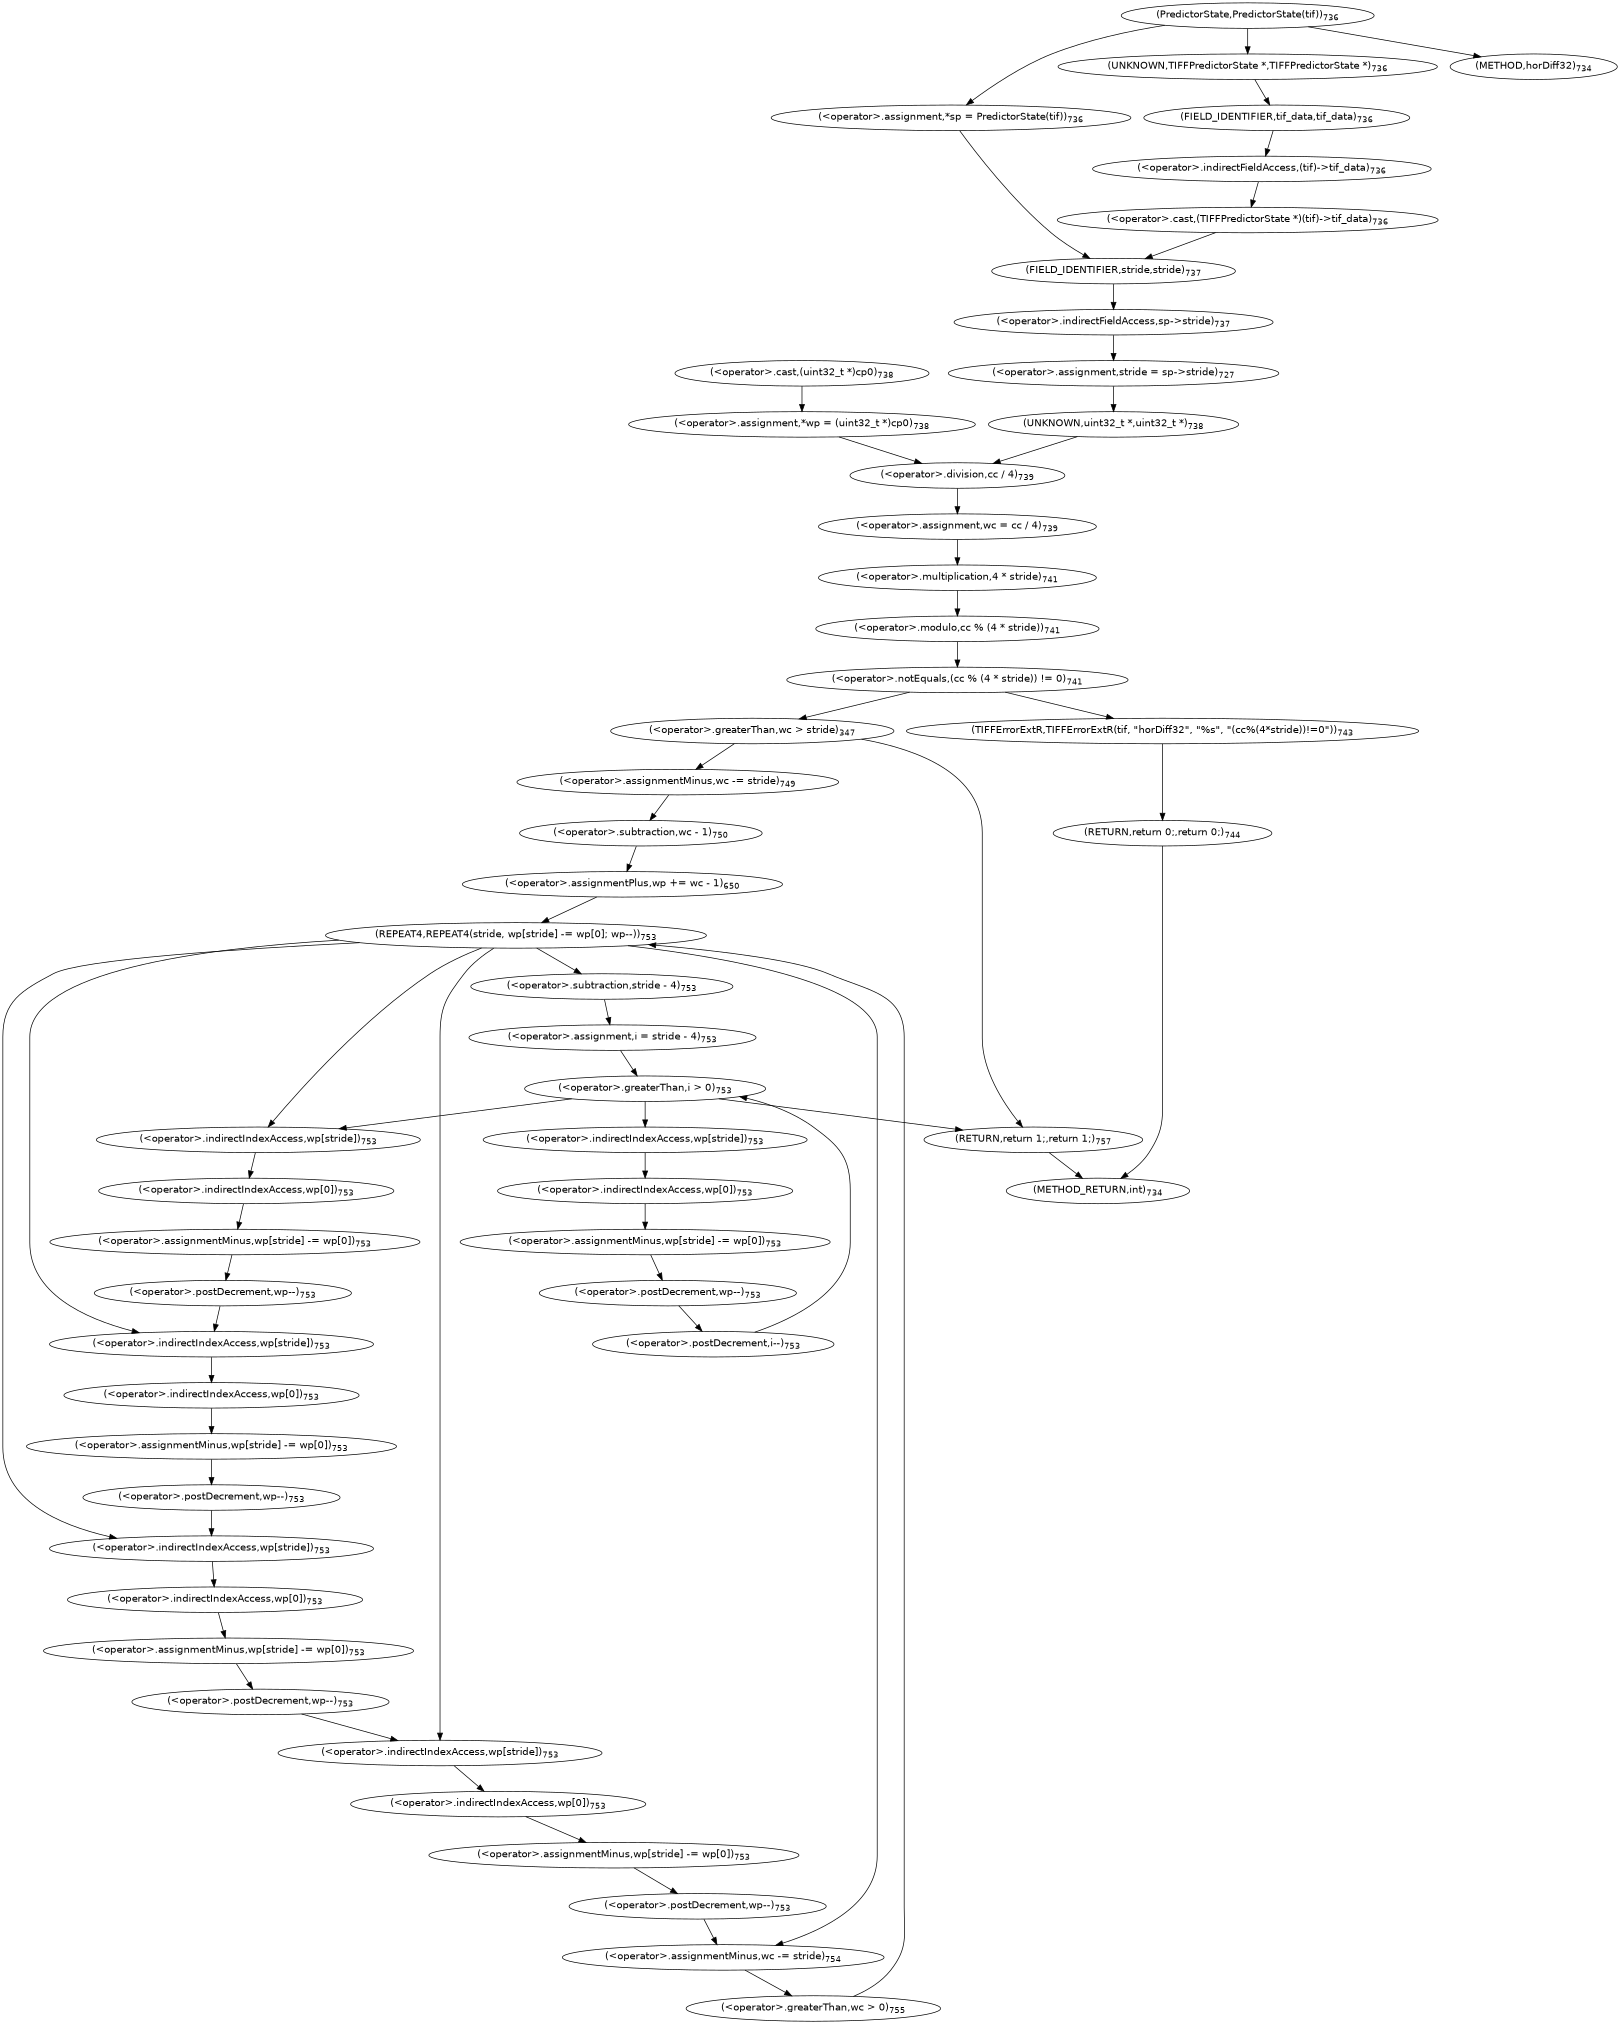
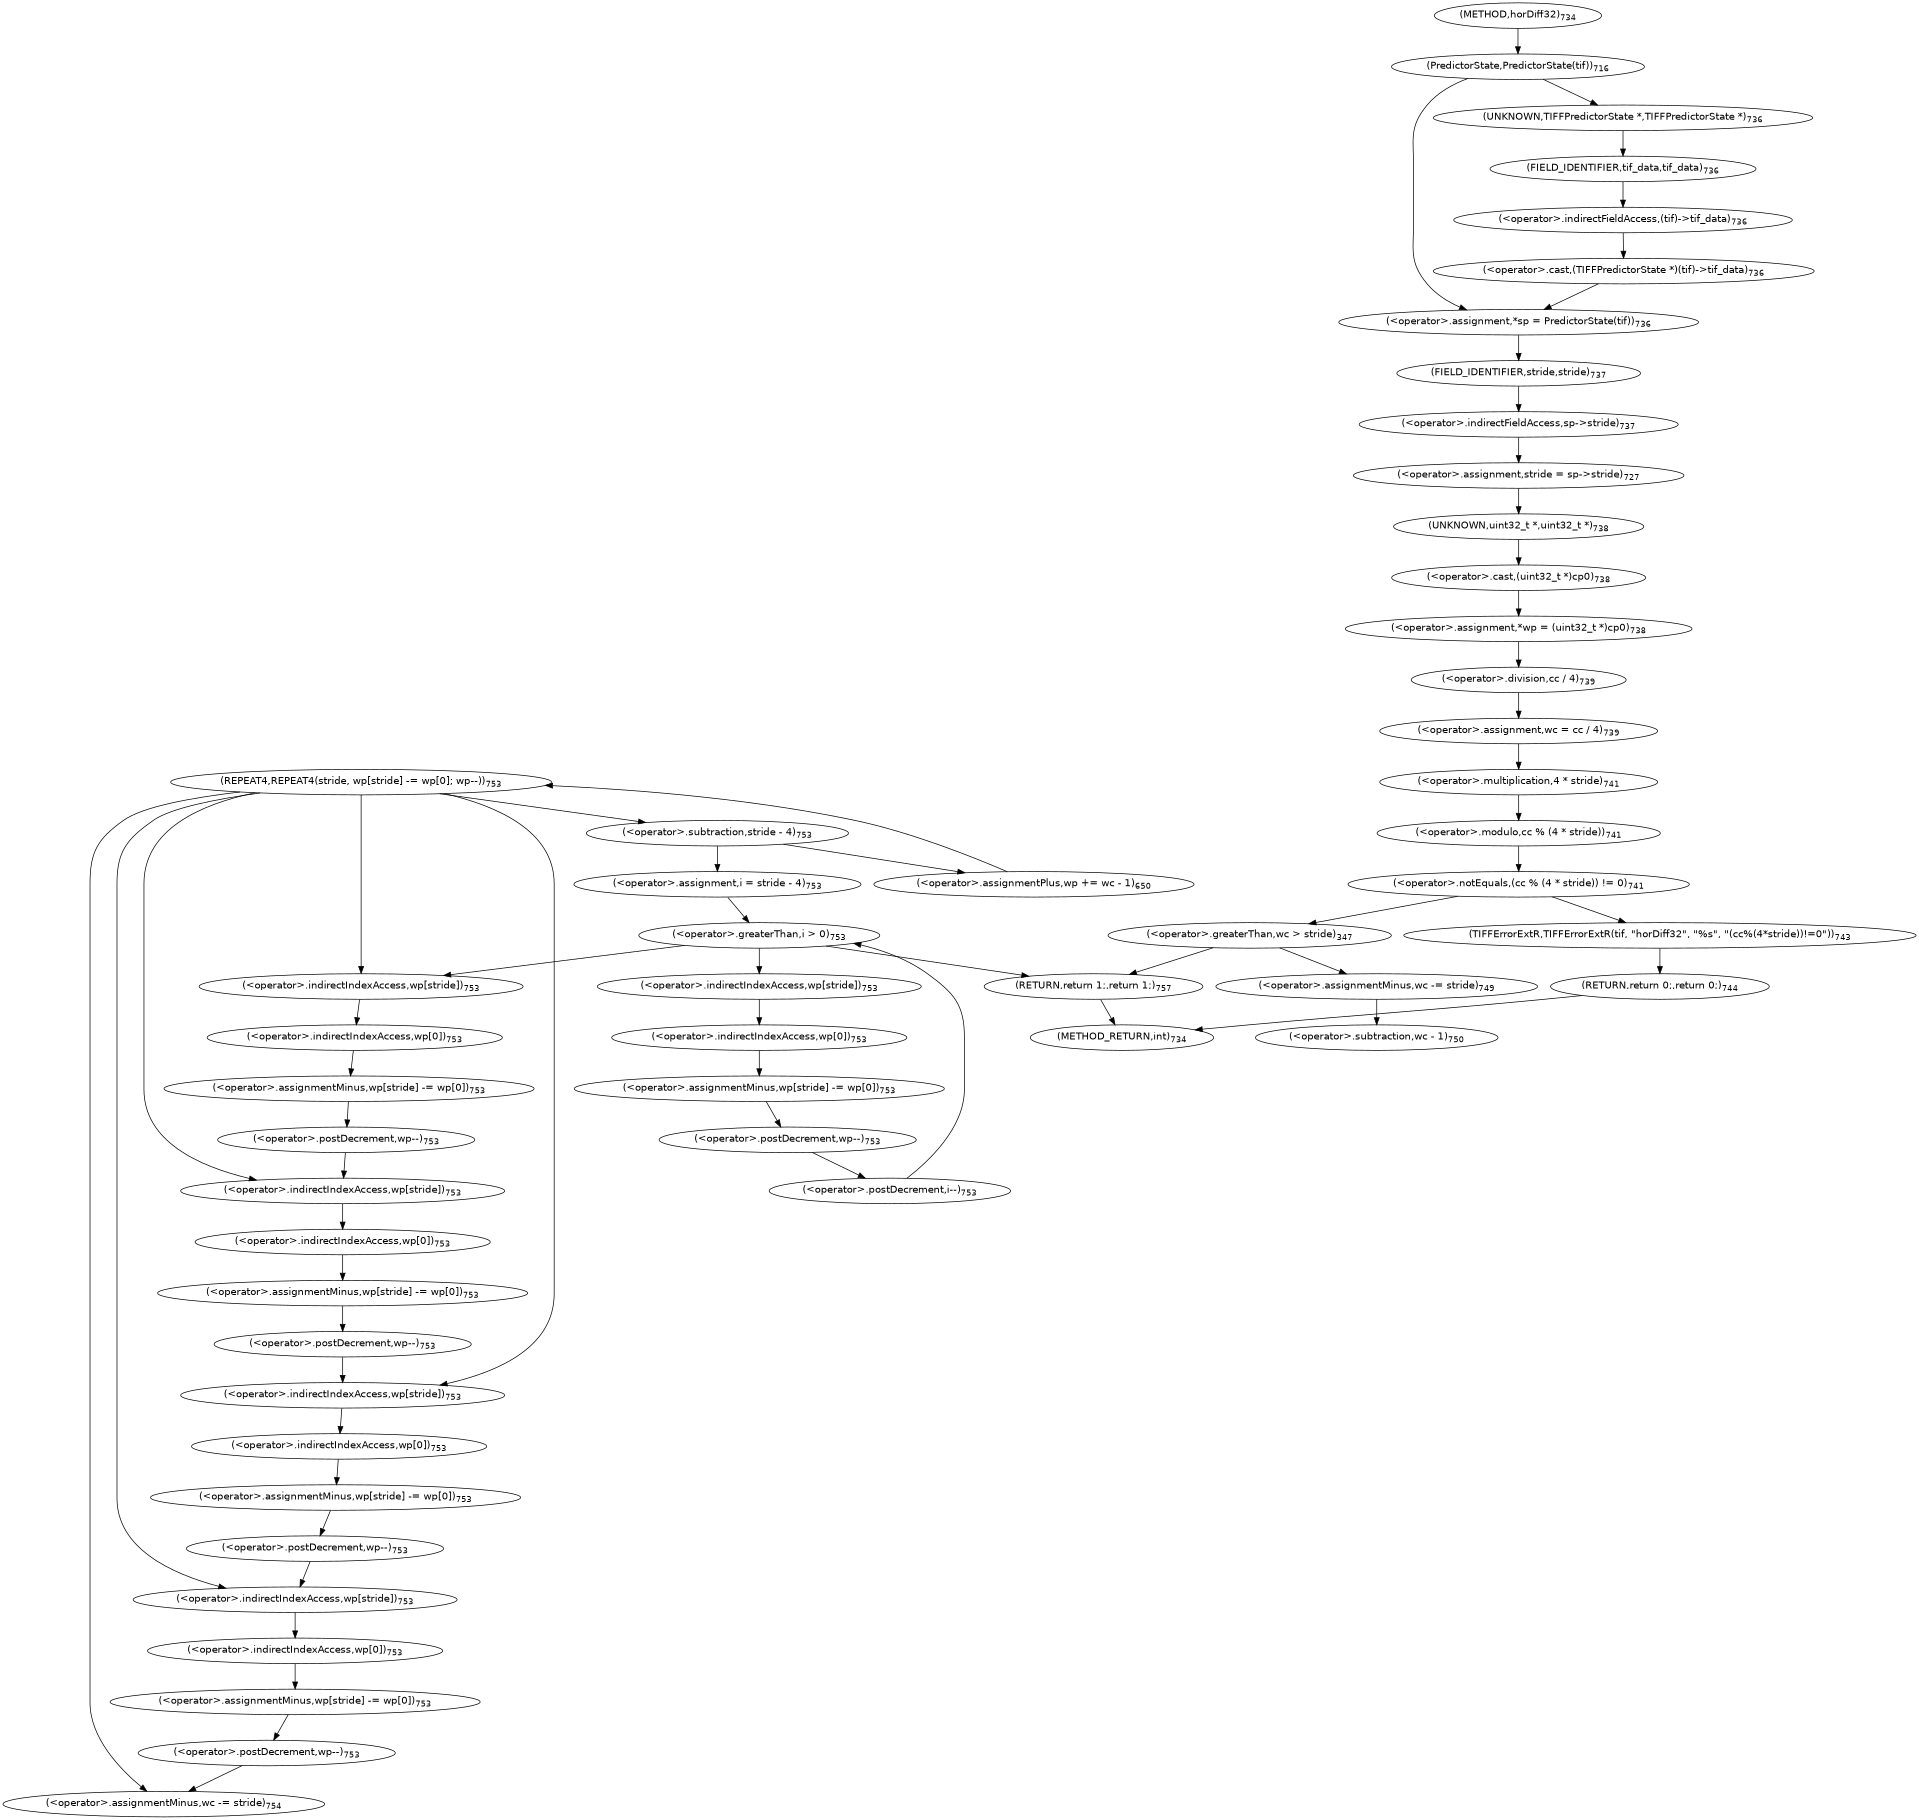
(1331, 15) -> (1601, 66)
(1391, 41) -> (1518, 38)
(1184, 244) -> (1574, 295)
(1039, 449) -> (1519, 549)
(633, 855) -> (871, 858)
(813, 2009) -> none
